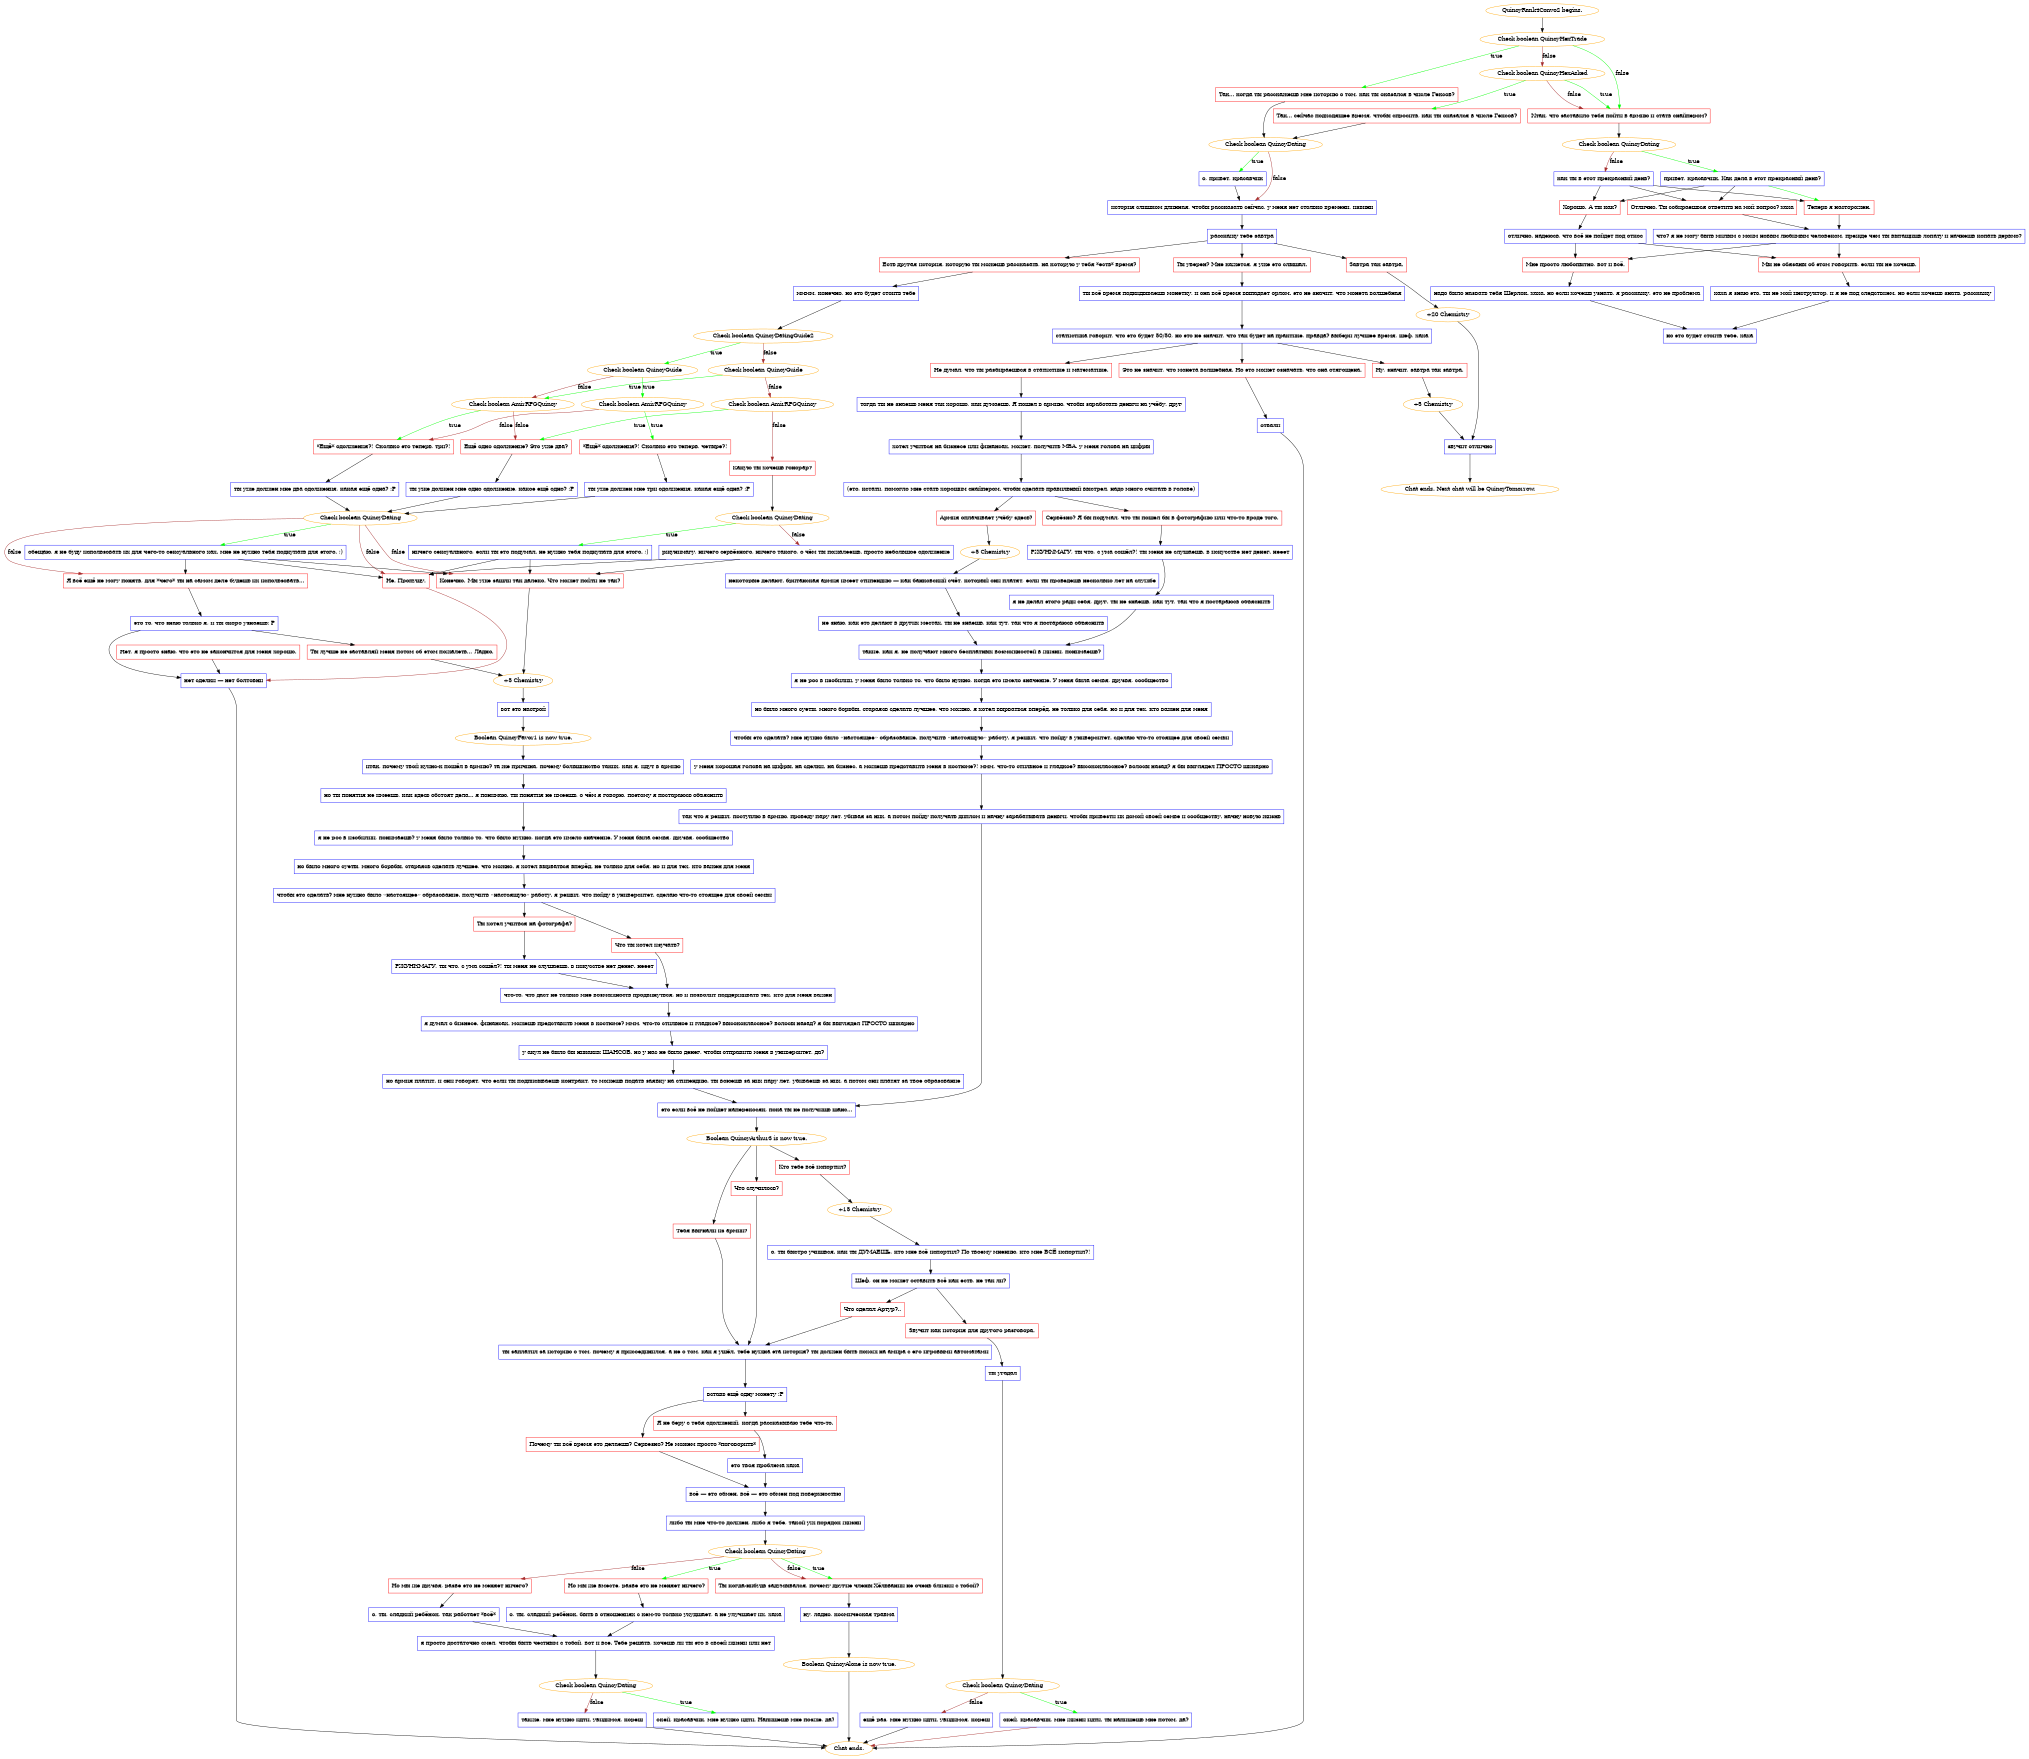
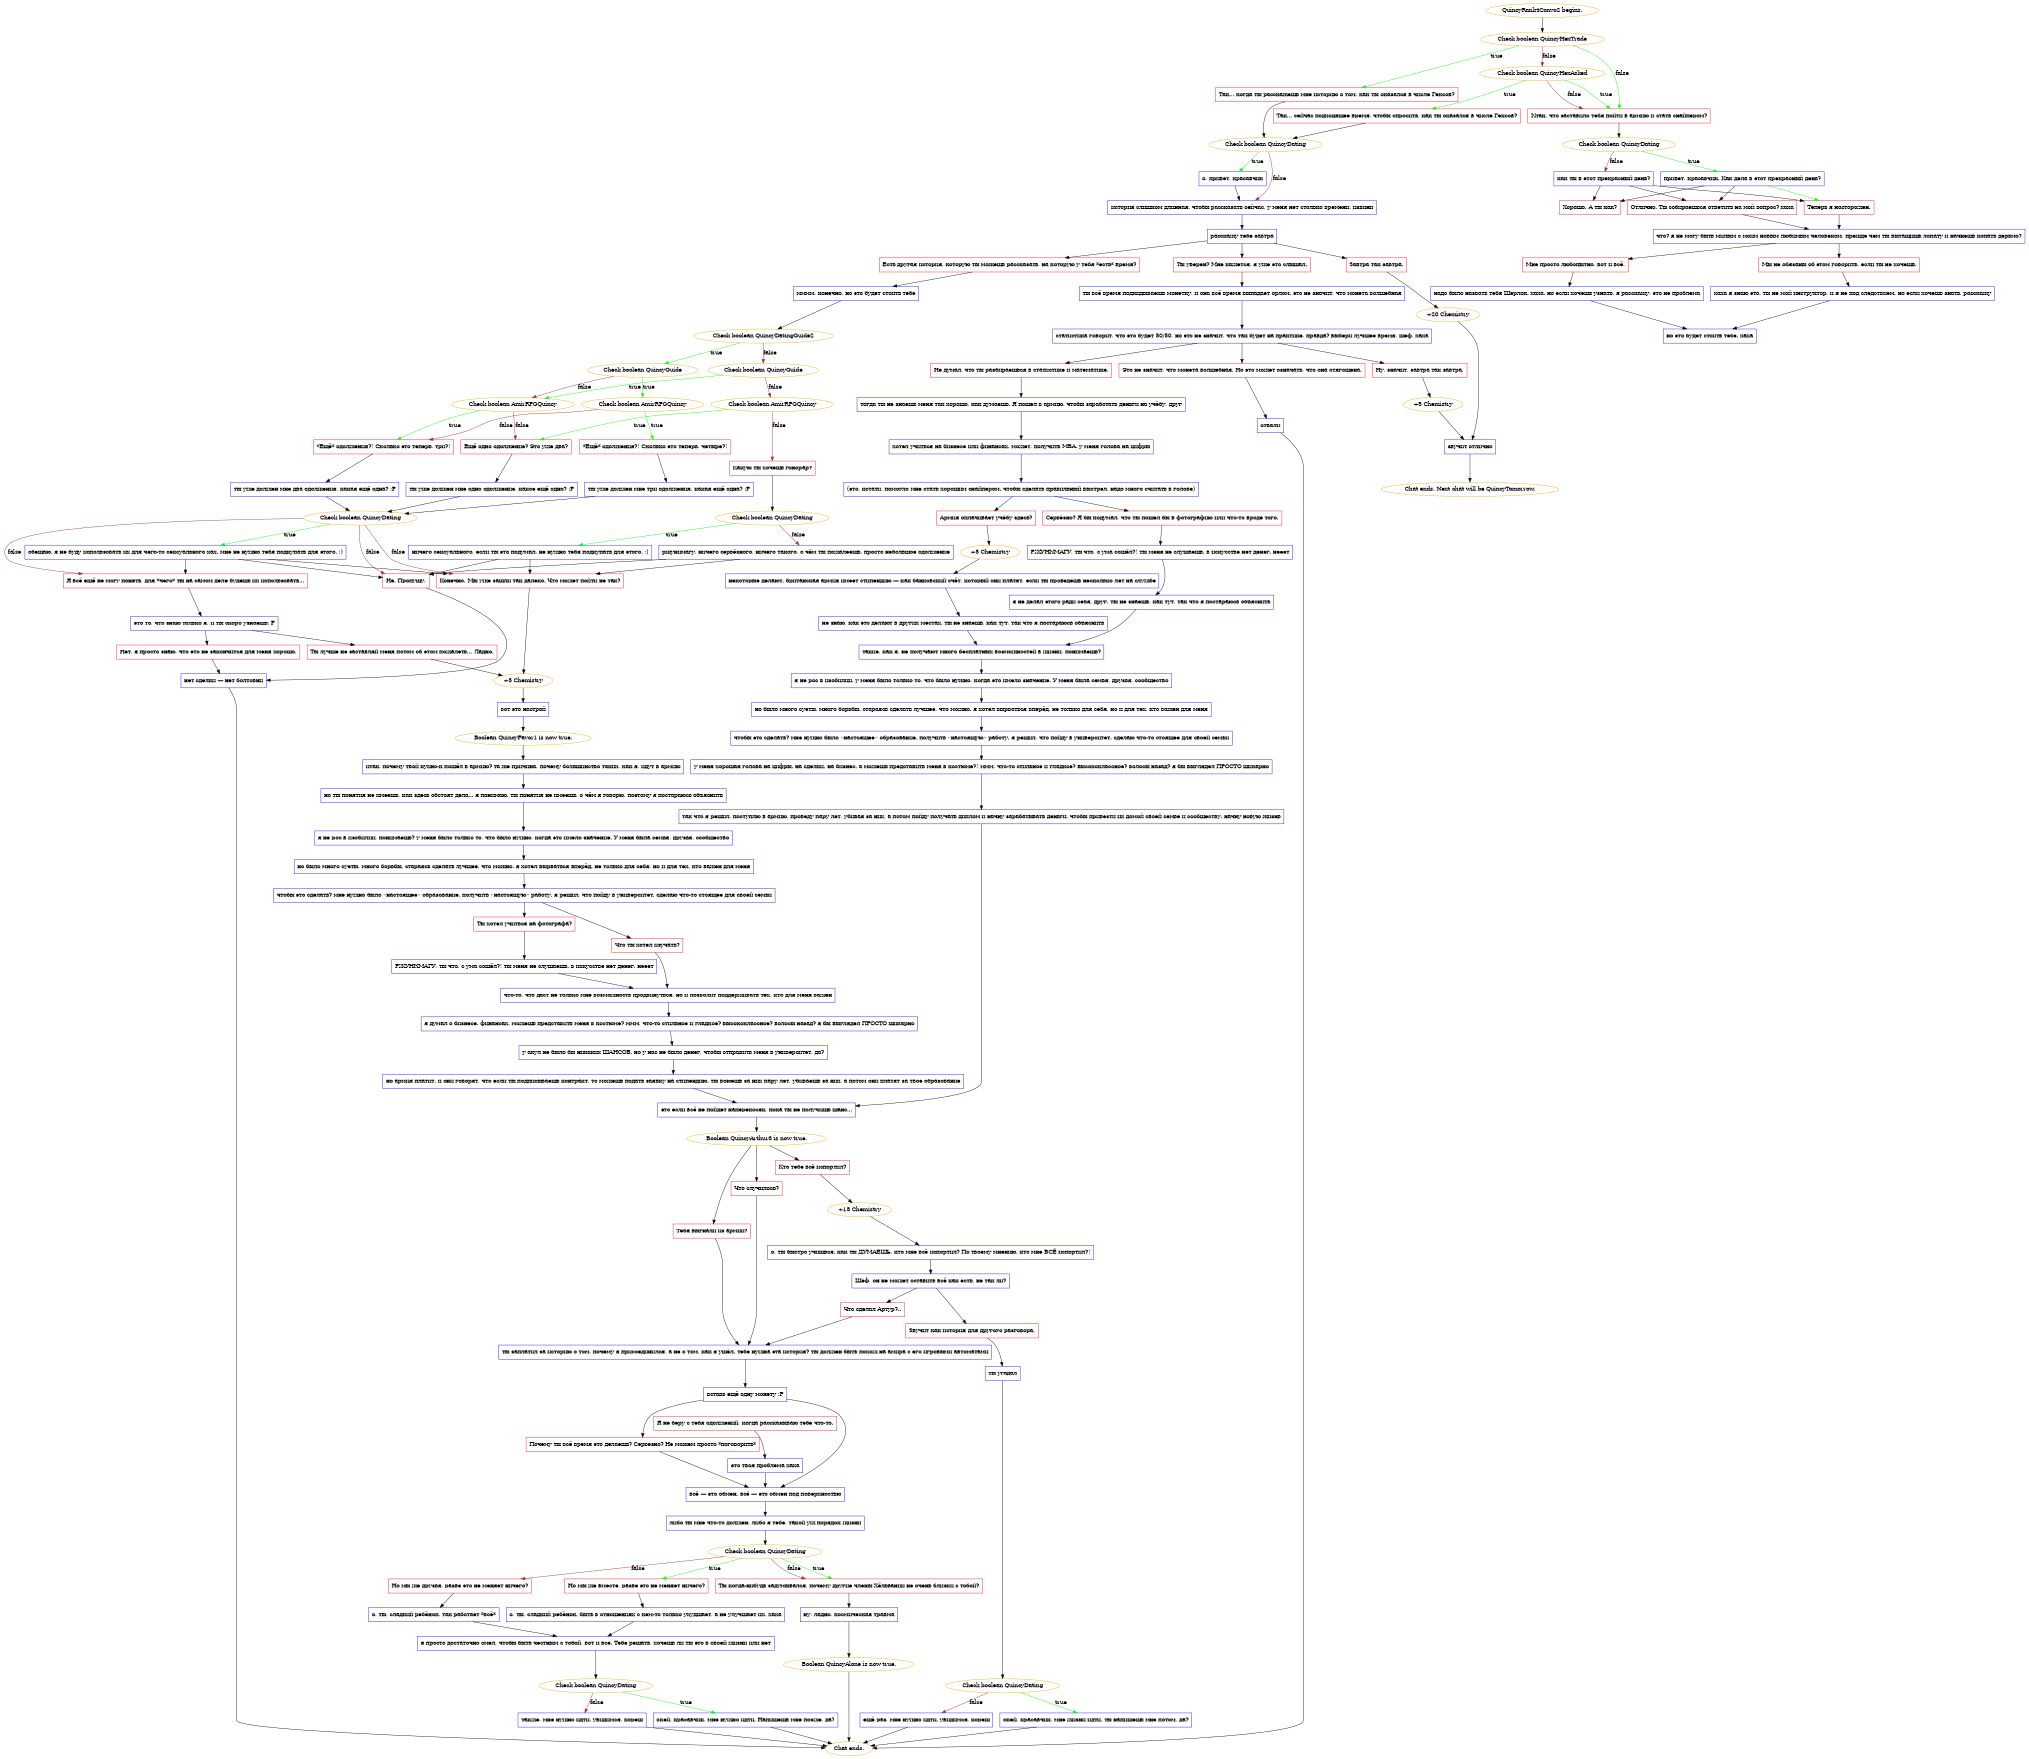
(1575, 236) -> none
(120, 664) -> (206, 636)
(445, 672) -> (445, 672)
(745, 1407) -> (845, 1437)
none -> (799, 1735)
(956, 1736) -> (956, 1736)
